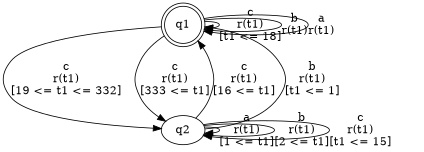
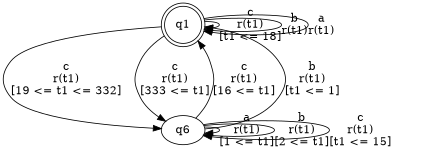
(183, 130) -> (183, 130)
